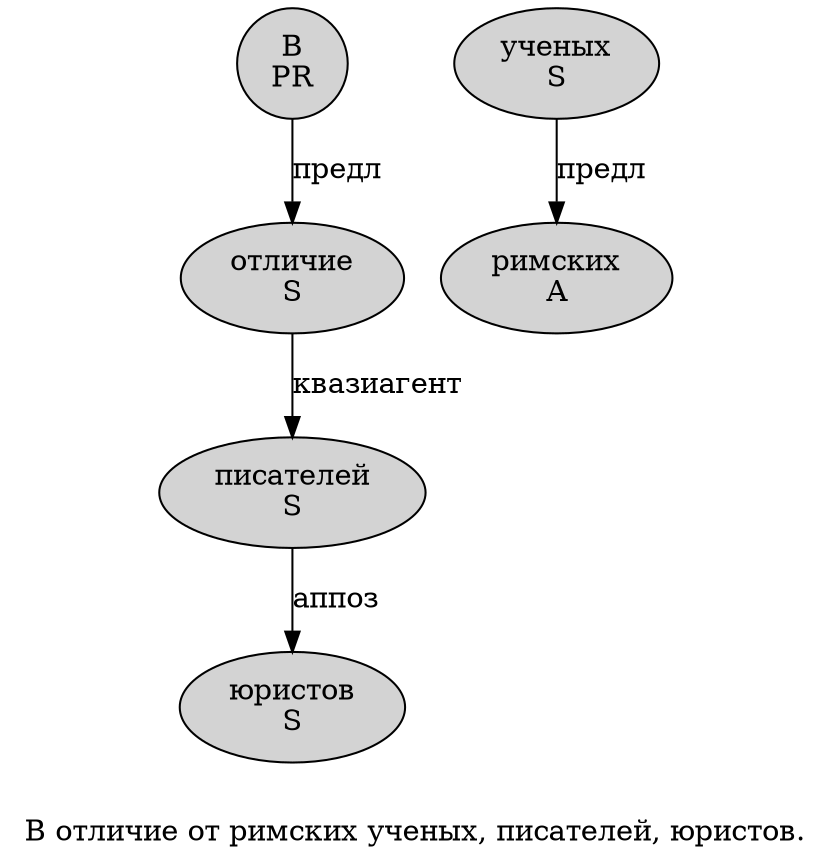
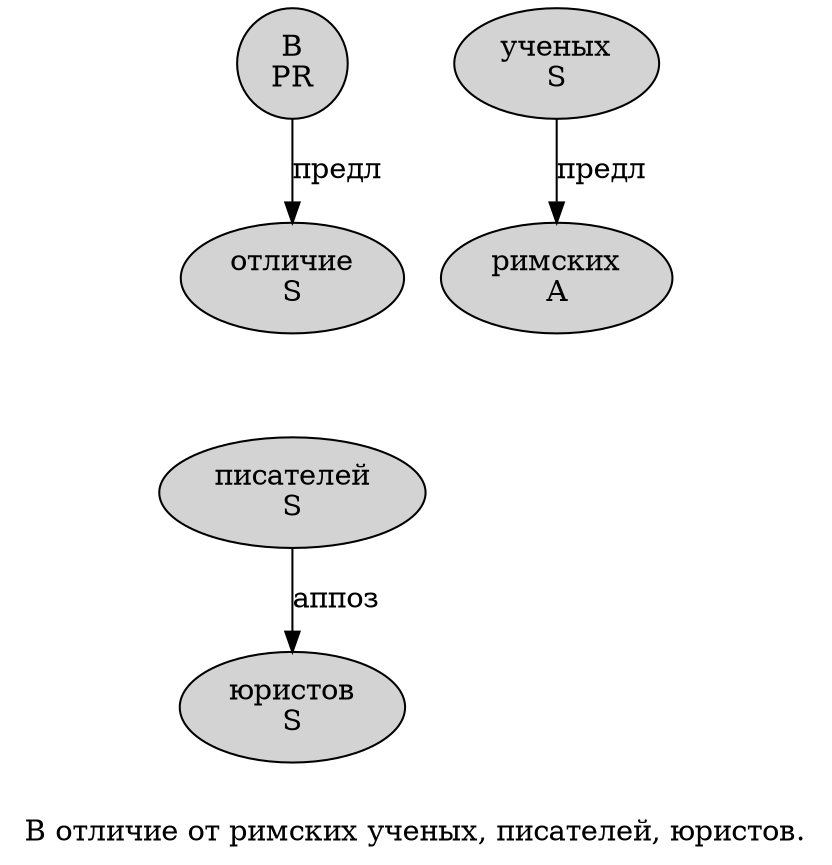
(292, 375) -> none
